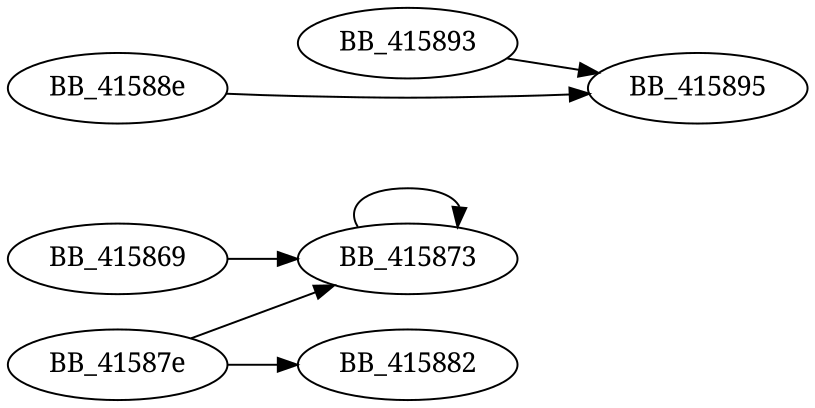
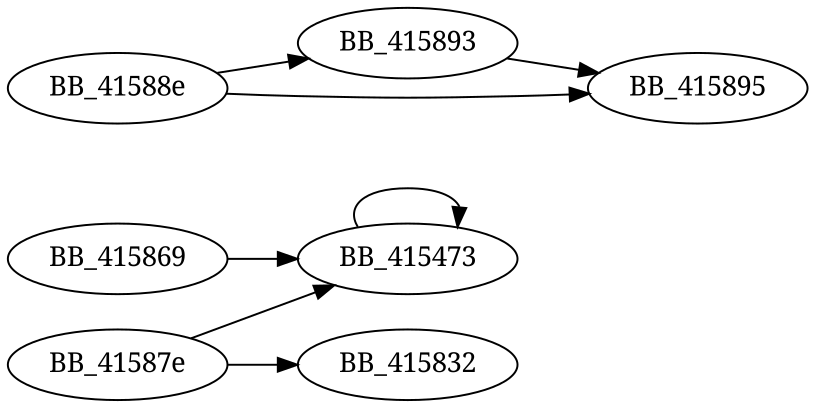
none -> (253, 67)
(408, 259) -> (408, 259)
(408, 365) -> (408, 365)
